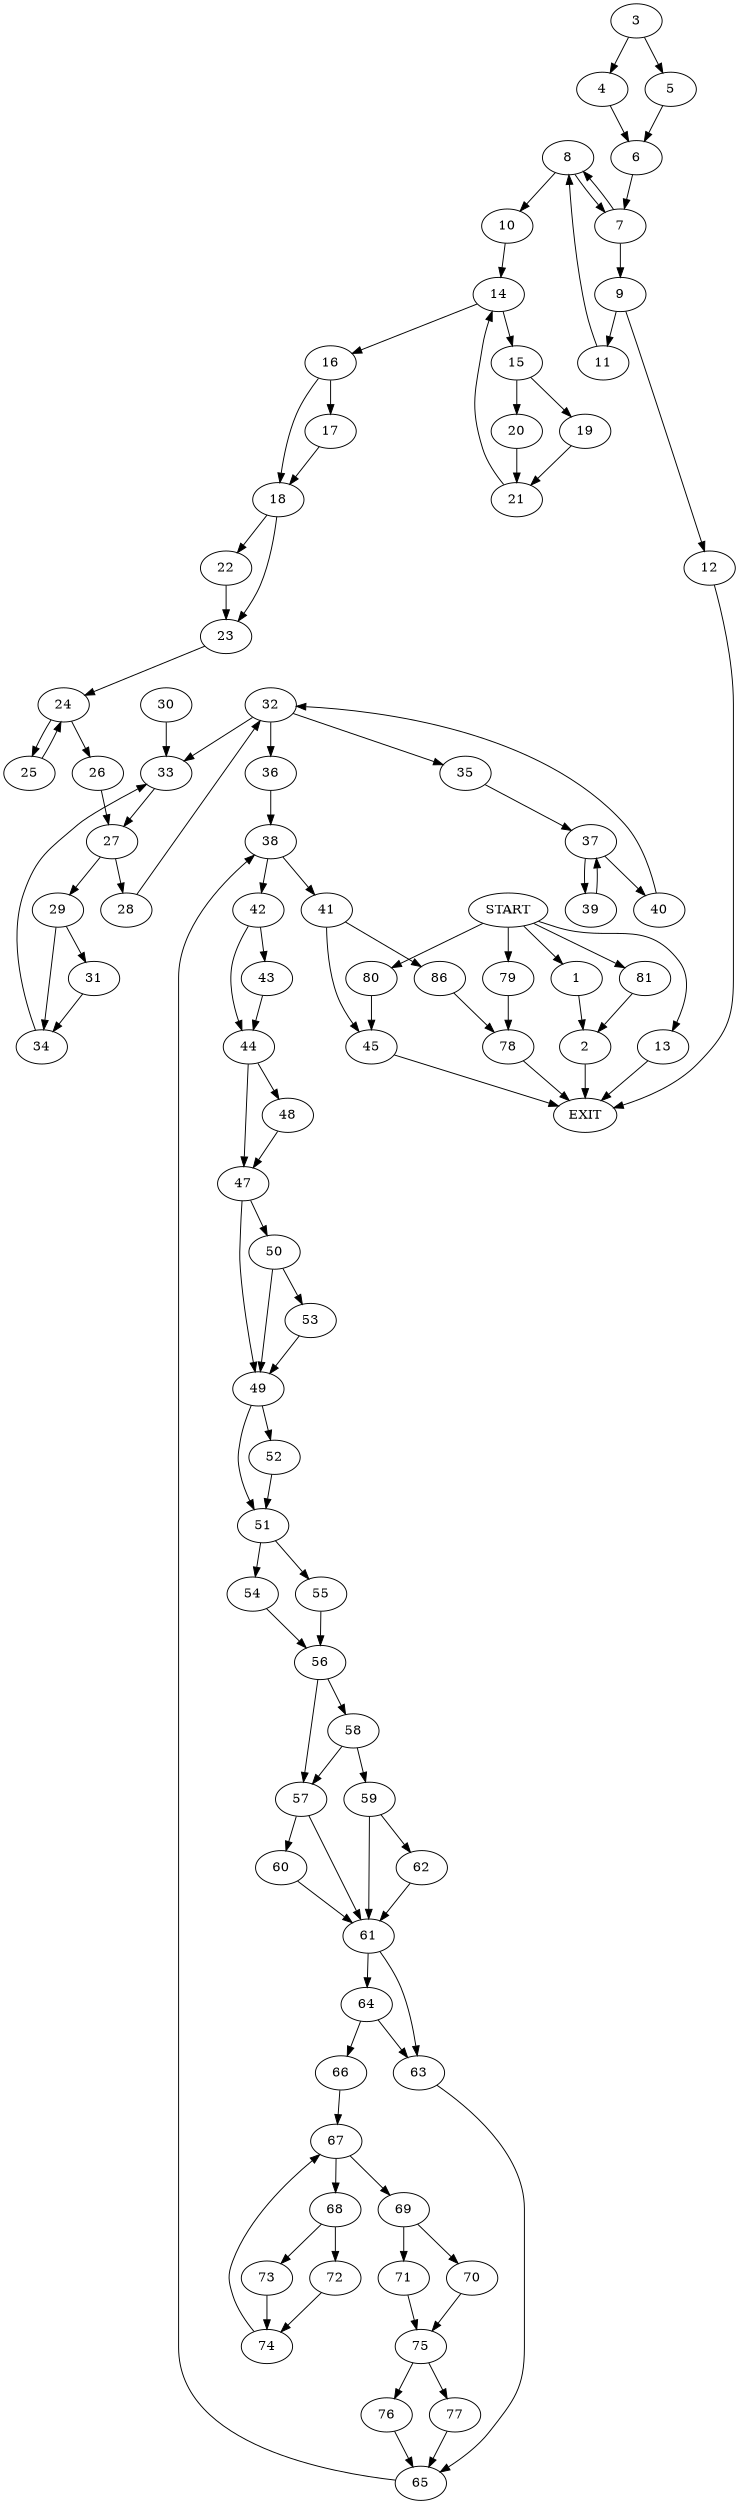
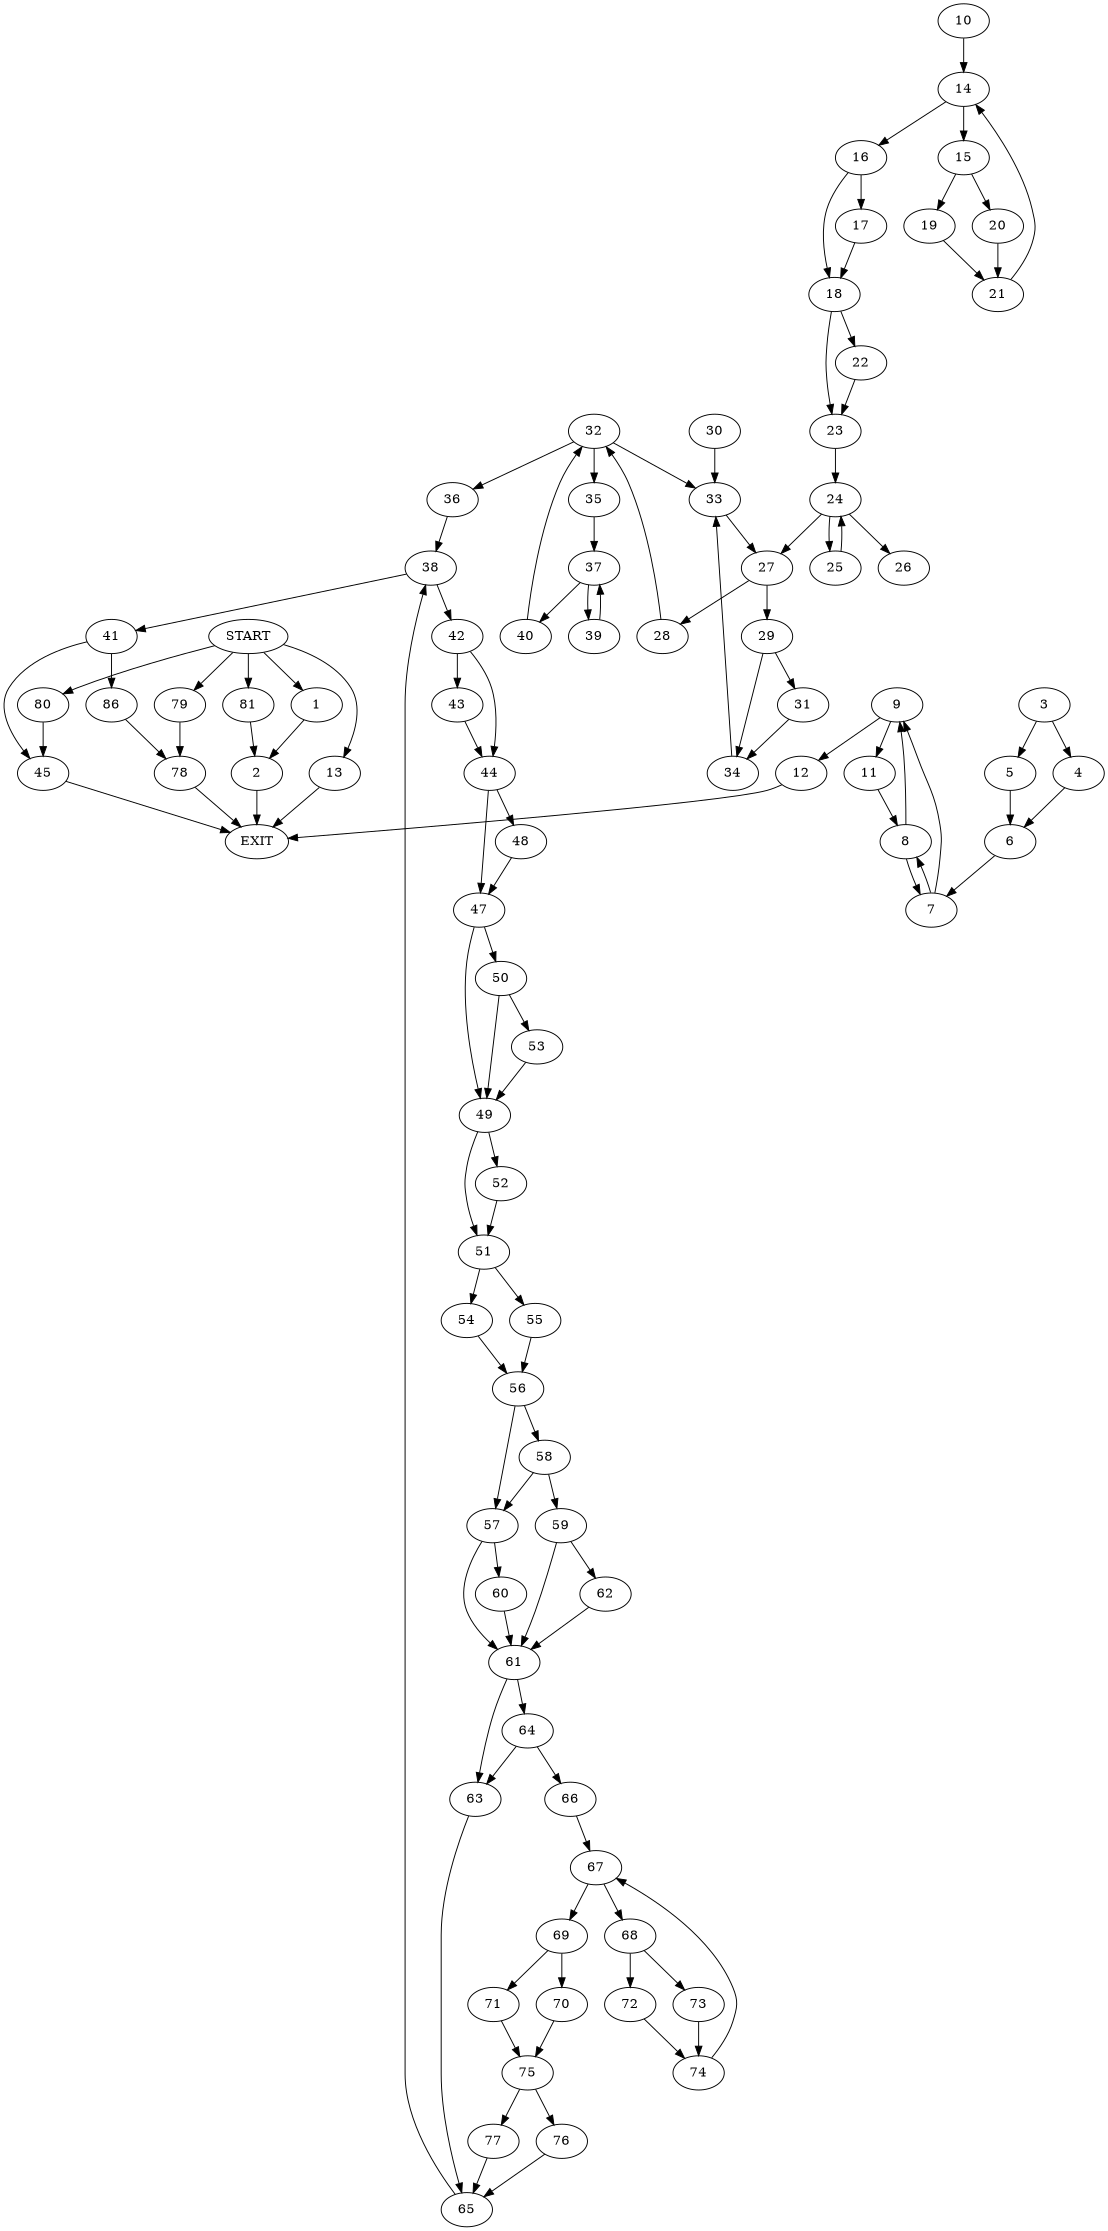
(541, 188) -> (905, 778)
(104, 801) -> (805, 530)
